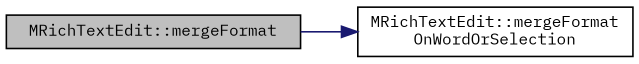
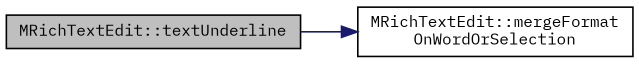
(153, 32) -> (153, 32)
